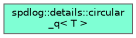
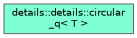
(68, 19) -> (69, 19)
